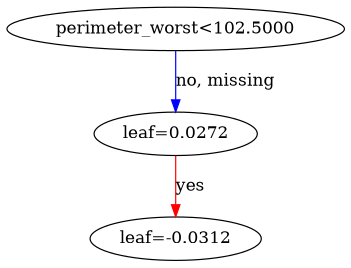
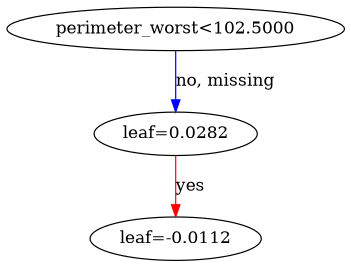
(176, 134) -> (176, 134)
(176, 239) -> (176, 239)
